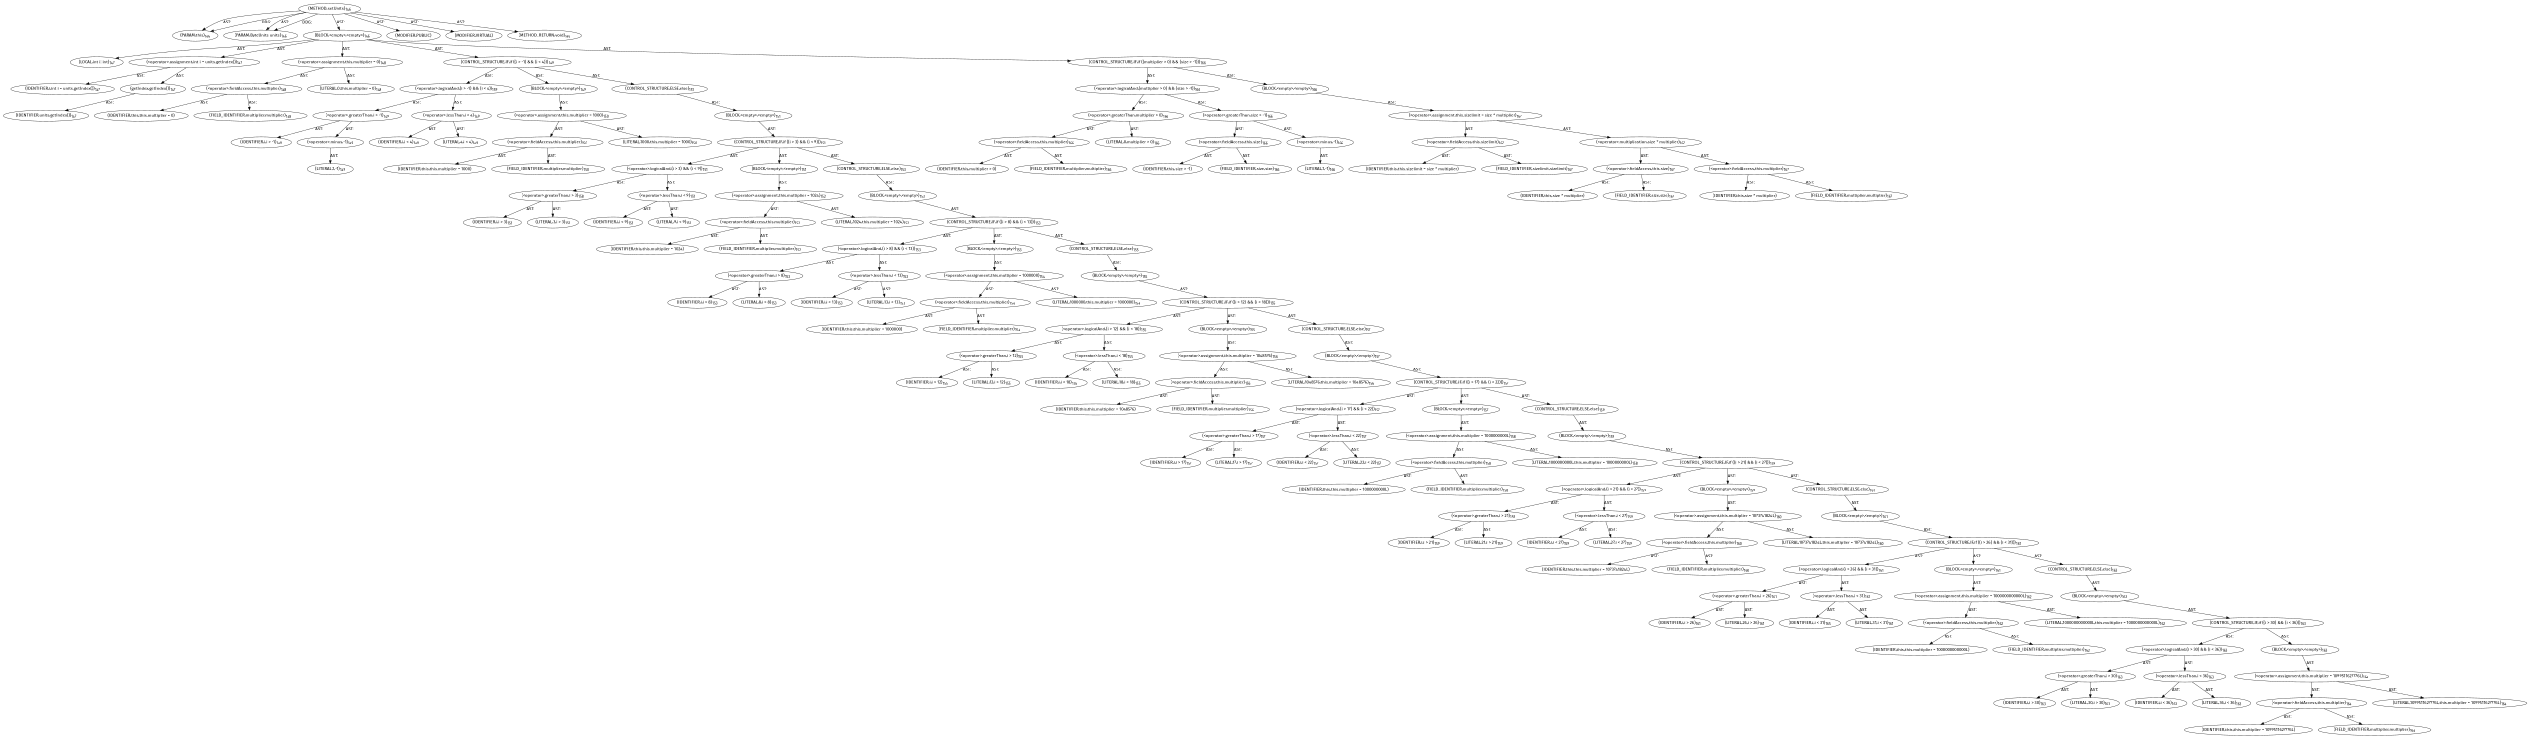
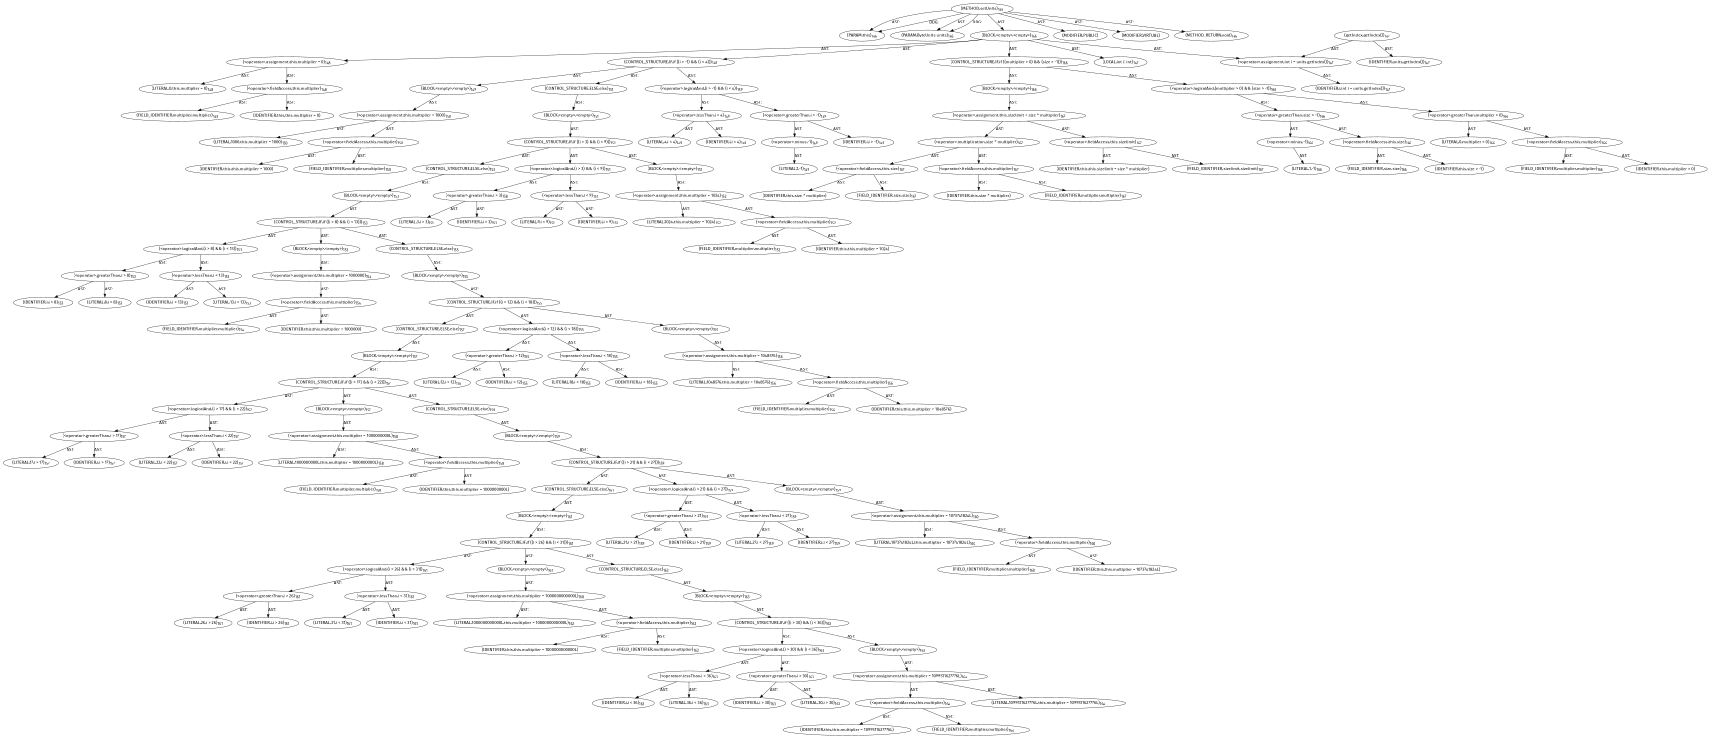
(175, 75) -> (1328, 48)
(1096, 303) -> none
(2029, 596) -> (581, 596)
(1828, 623) -> (416, 623)
